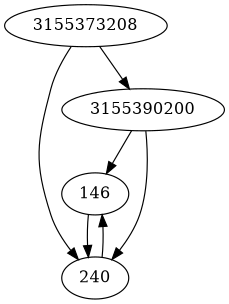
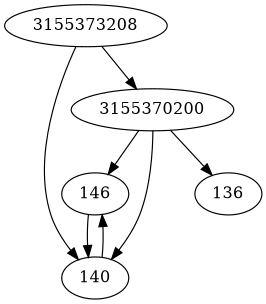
(143, 110) -> (152, 110)
none -> (228, 194)
(95, 278) -> (95, 278)
